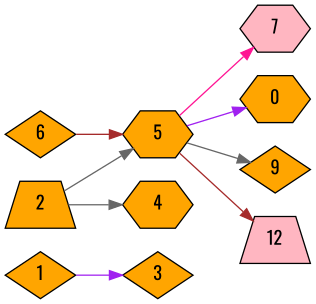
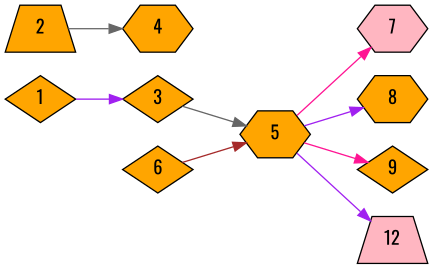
(275, 99) -> (393, 99)
(212, 151) -> (330, 151)
(93, 173) -> (208, 114)
(211, 182) -> (329, 182)
